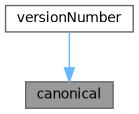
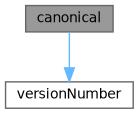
(69, 50) -> (69, 50)
